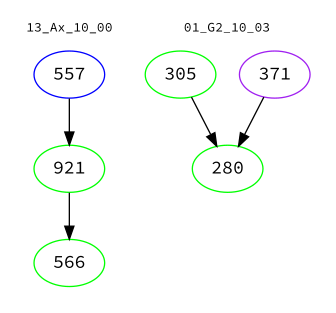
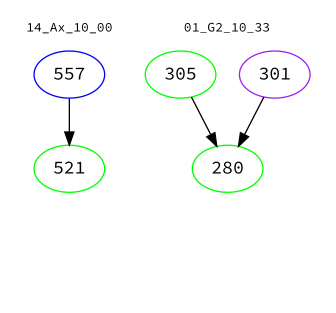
(70, 28) -> (70, 28)
(228, 28) -> (228, 28)
(275, 75) -> (275, 75)
(69, 169) -> (69, 169)
(69, 263) -> none
